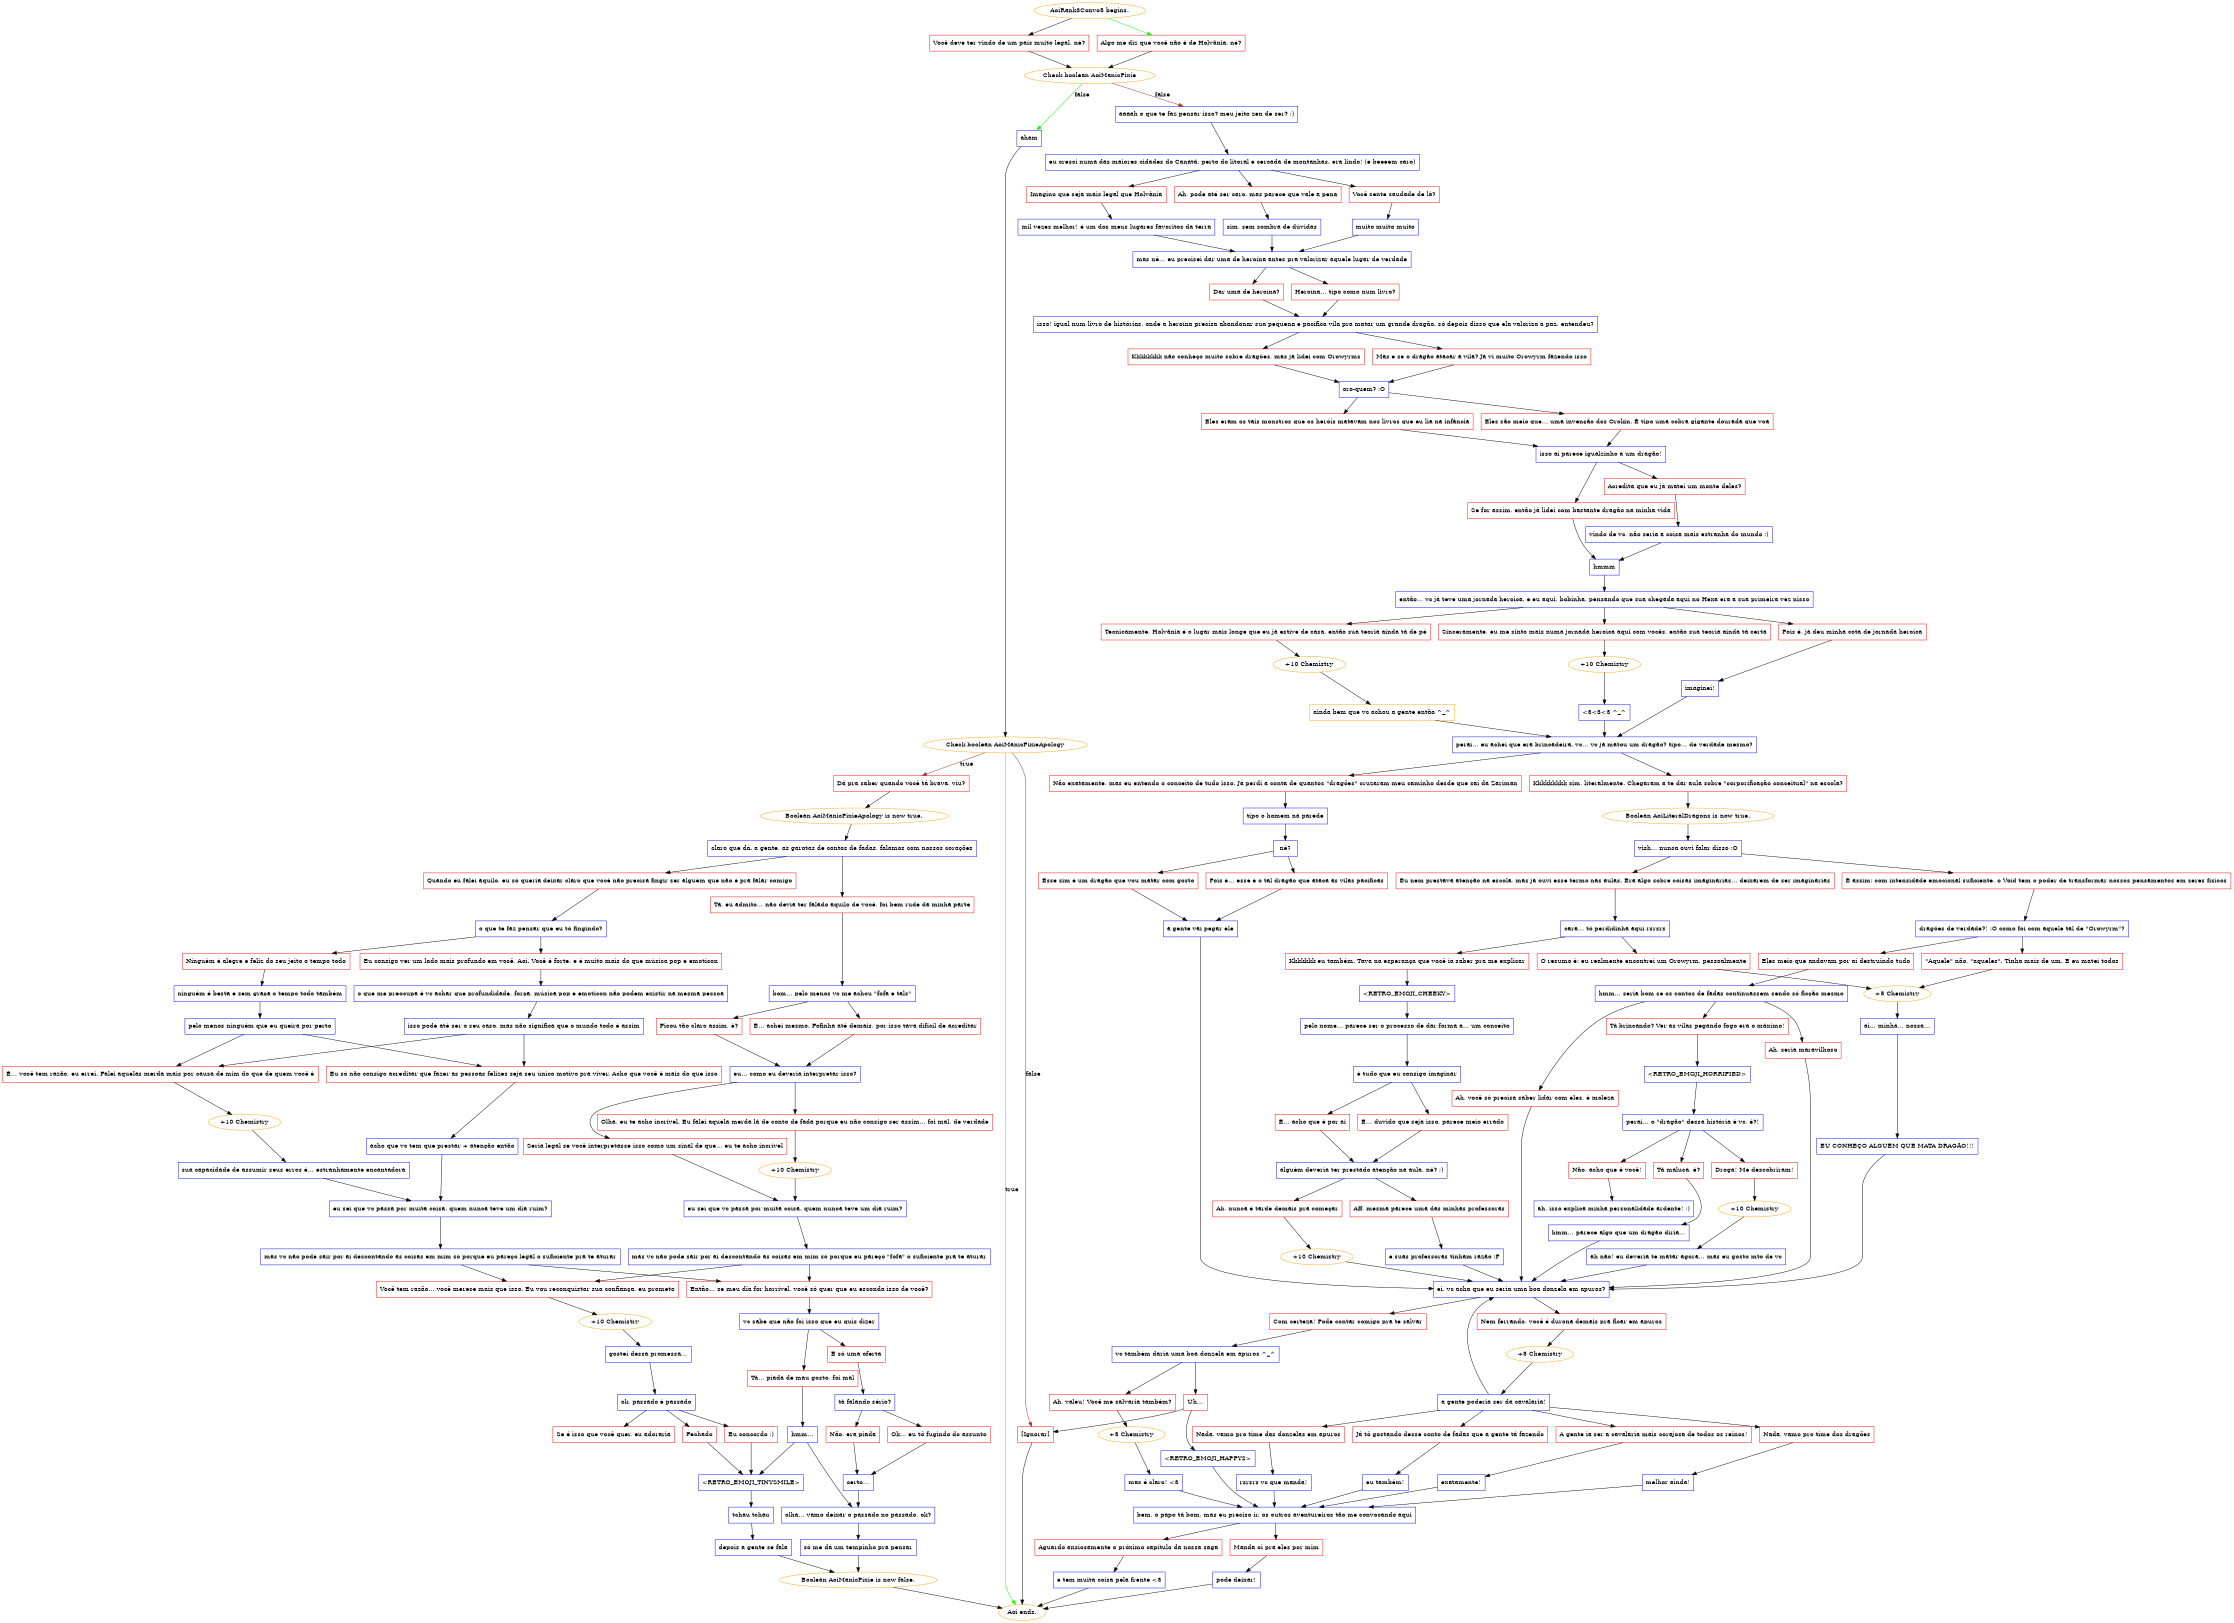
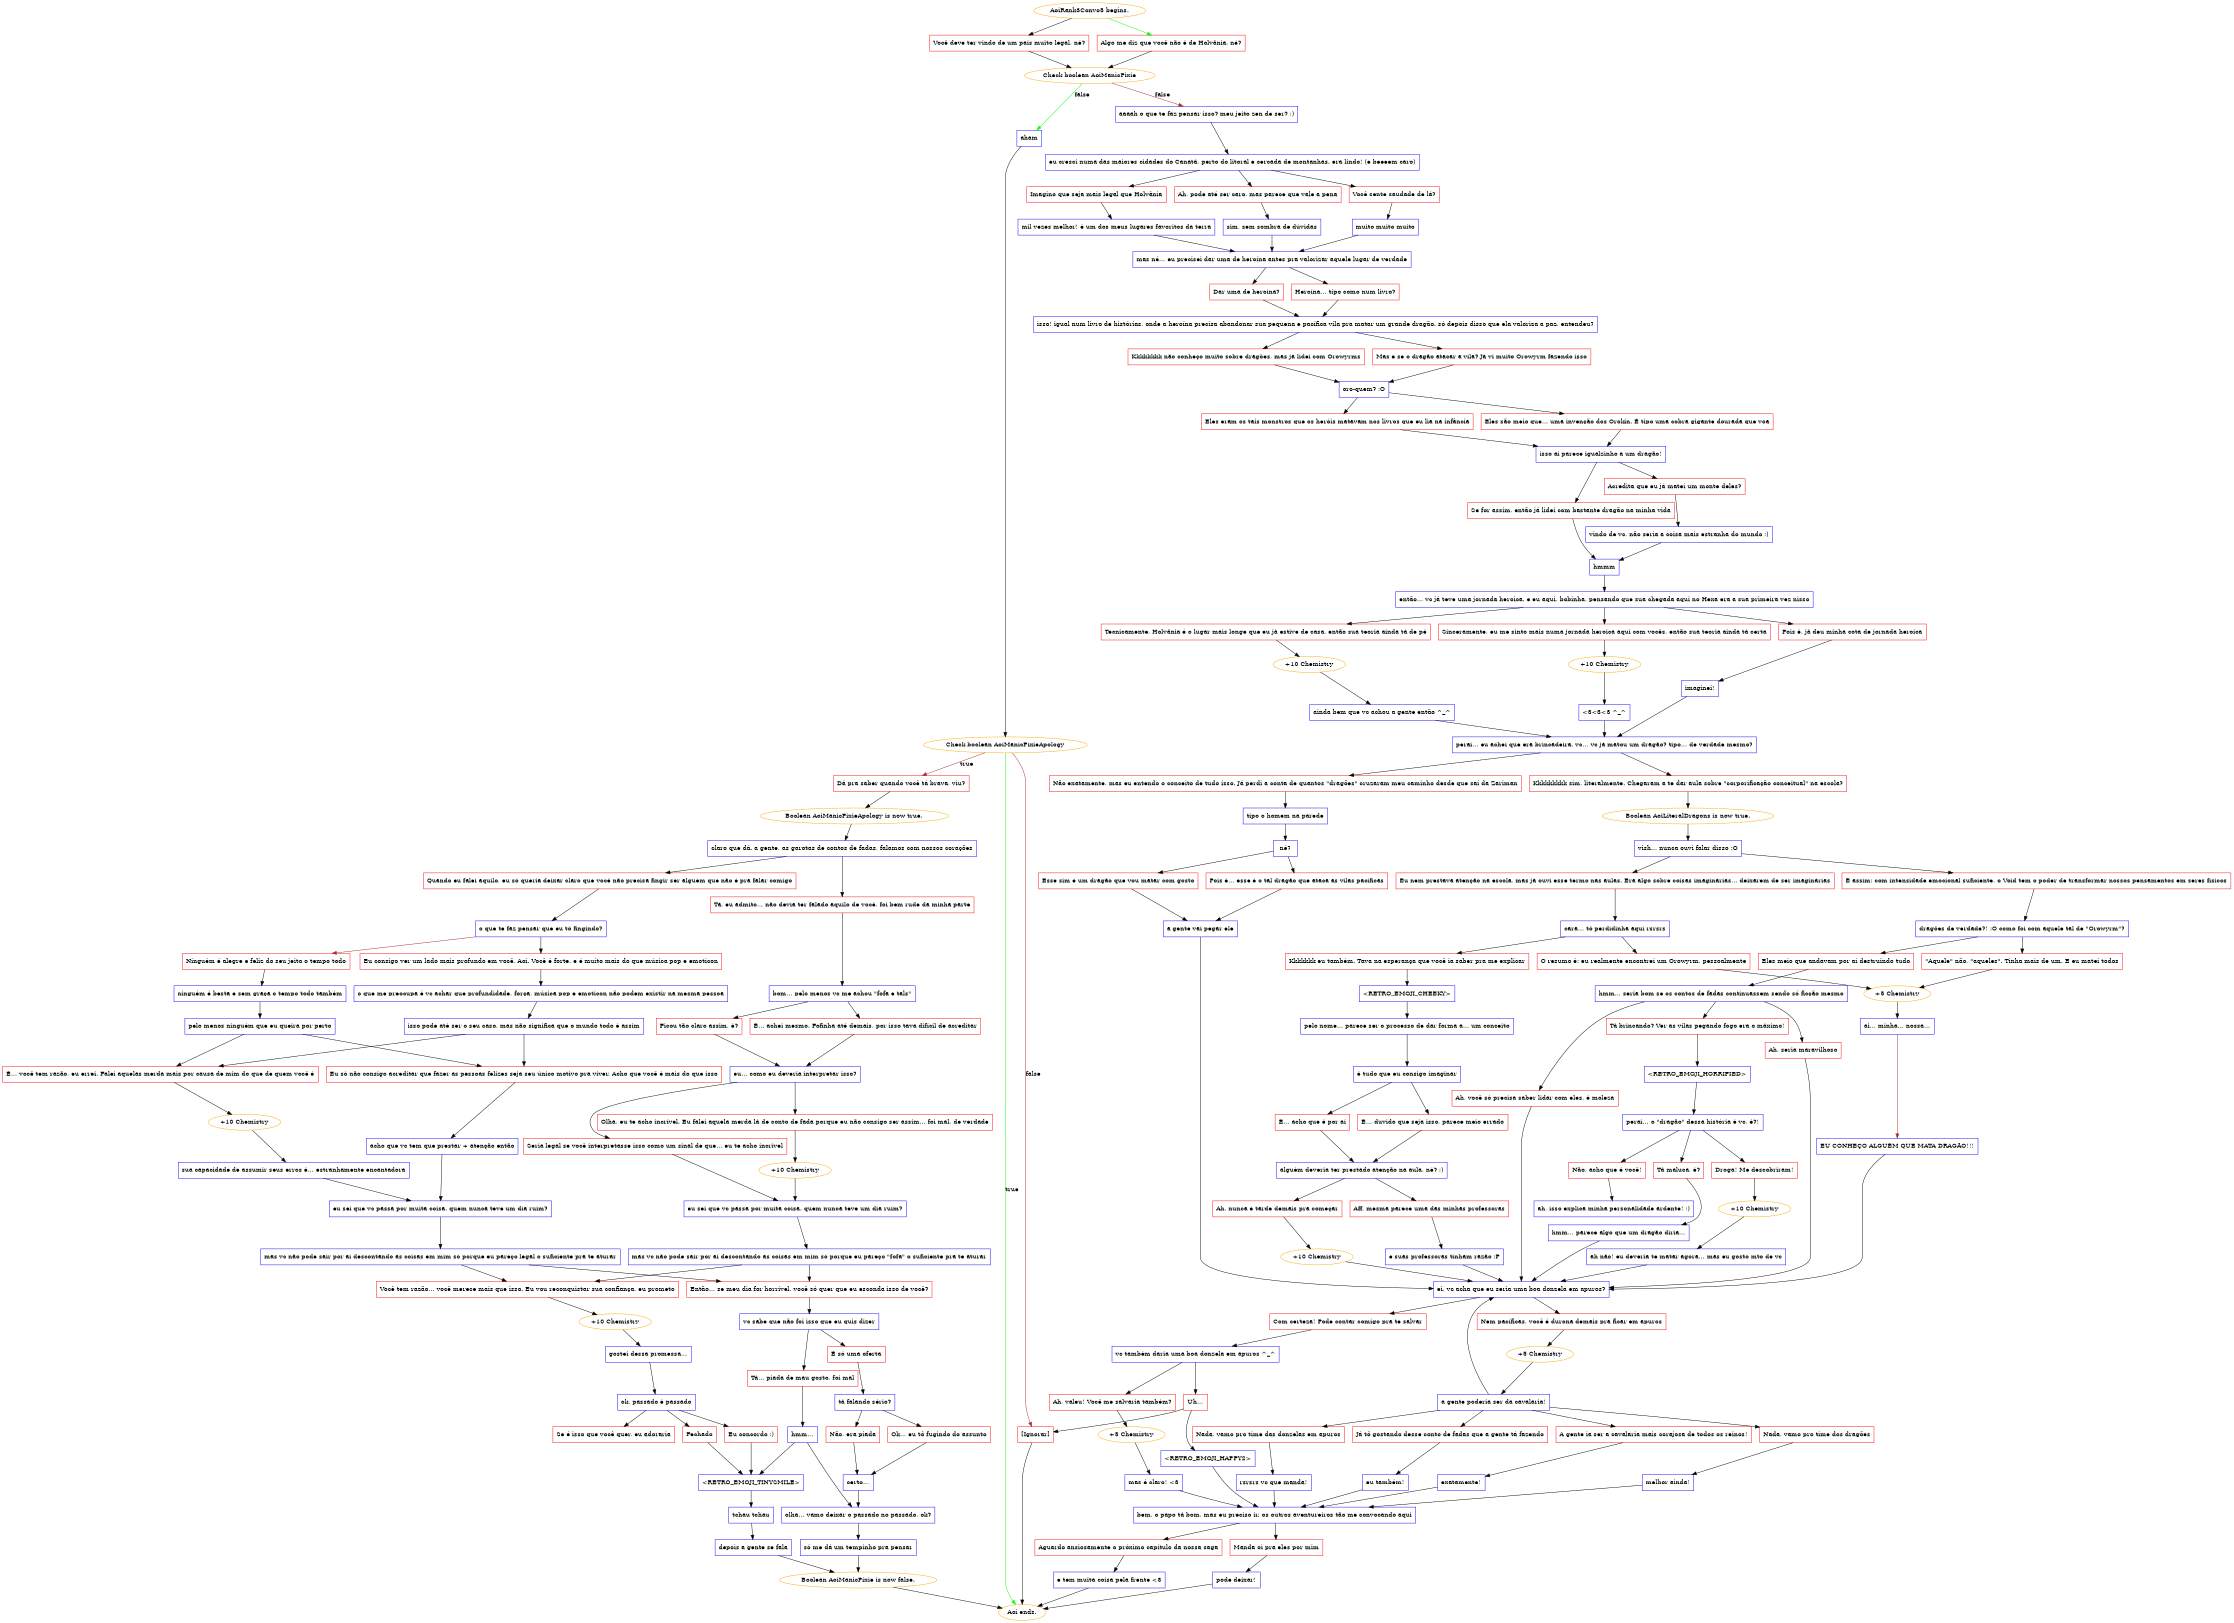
(1382, 712) -> (1382, 712)
(406, 945) -> (406, 945)
(1897, 1084) -> (1897, 1084)
(1572, 1322) -> (1572, 1322)
